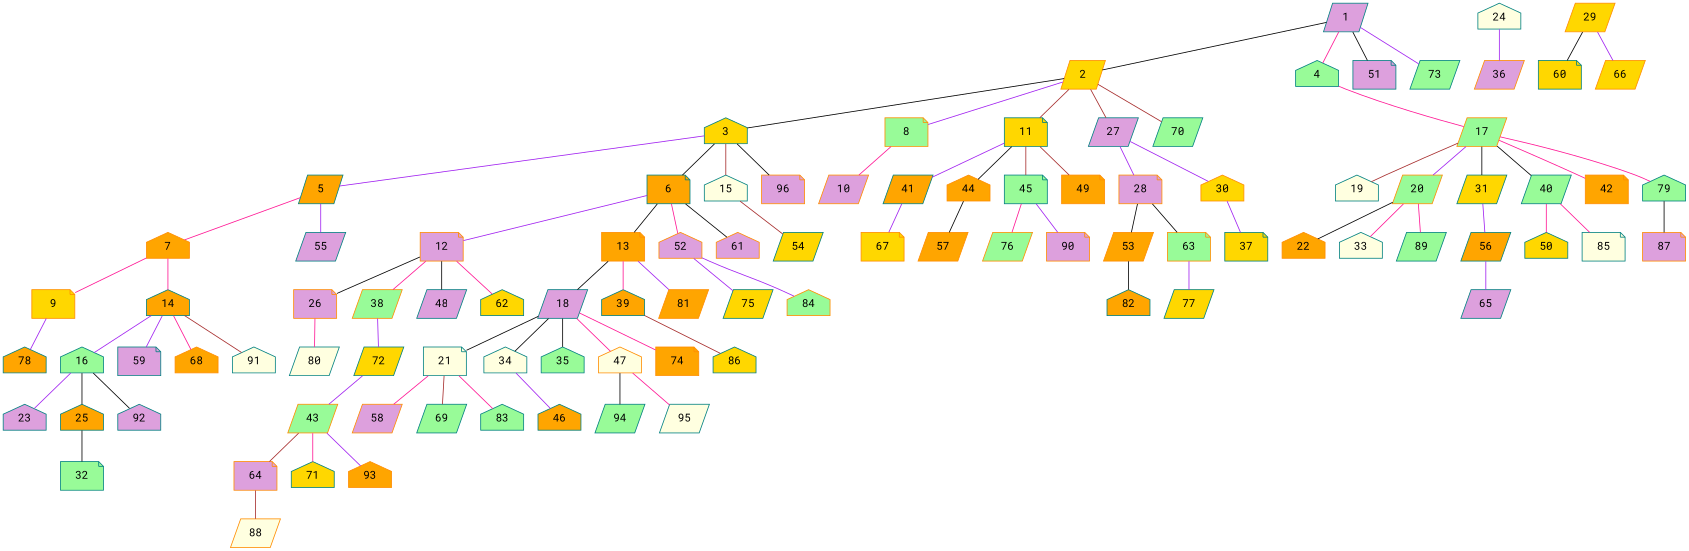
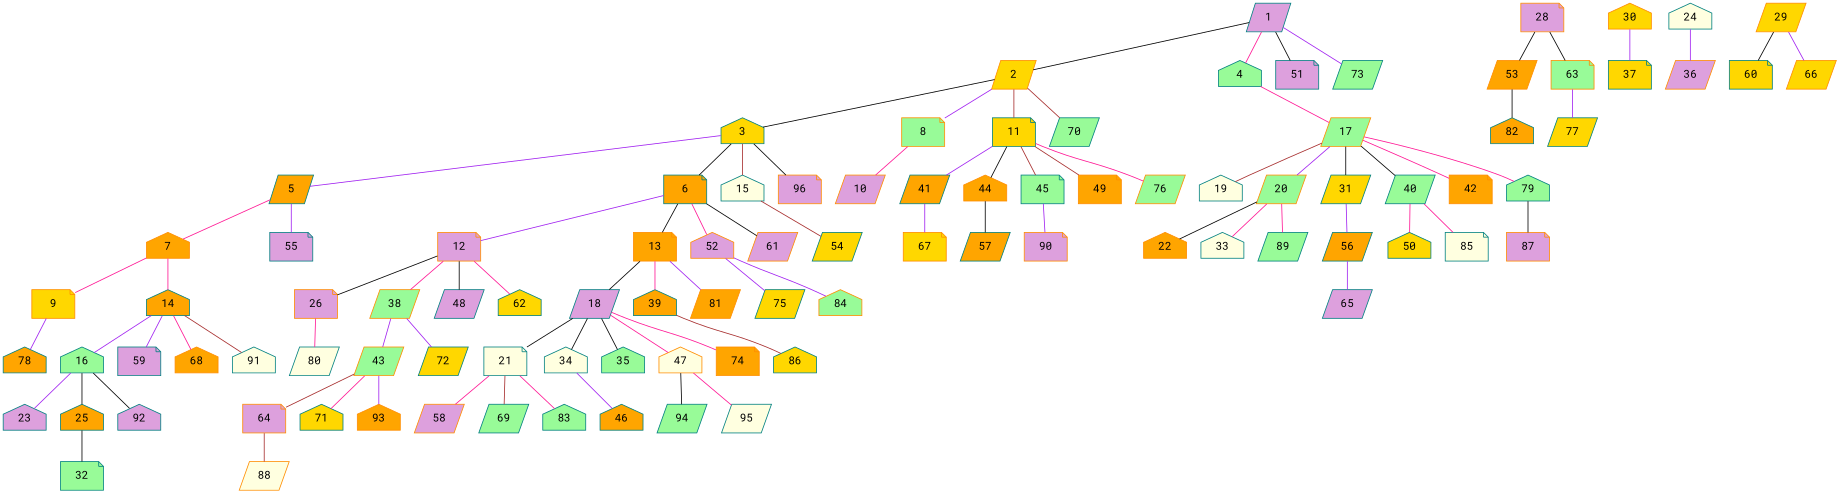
(1113, 132) -> none
(1017, 218) -> (1089, 162)
(321, 247) -> (291, 247)
(738, 247) -> (773, 247)
(943, 247) -> (985, 247)
(346, 390) -> (387, 333)
